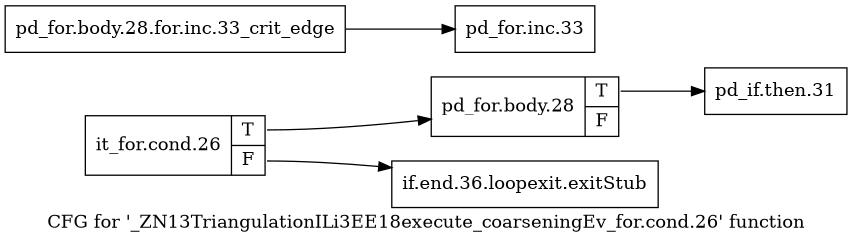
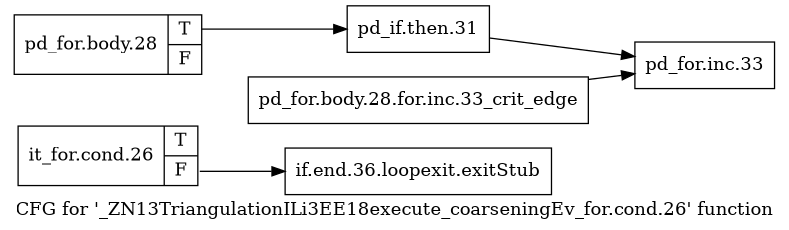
none -> (556, 46)
(343, 127) -> none
